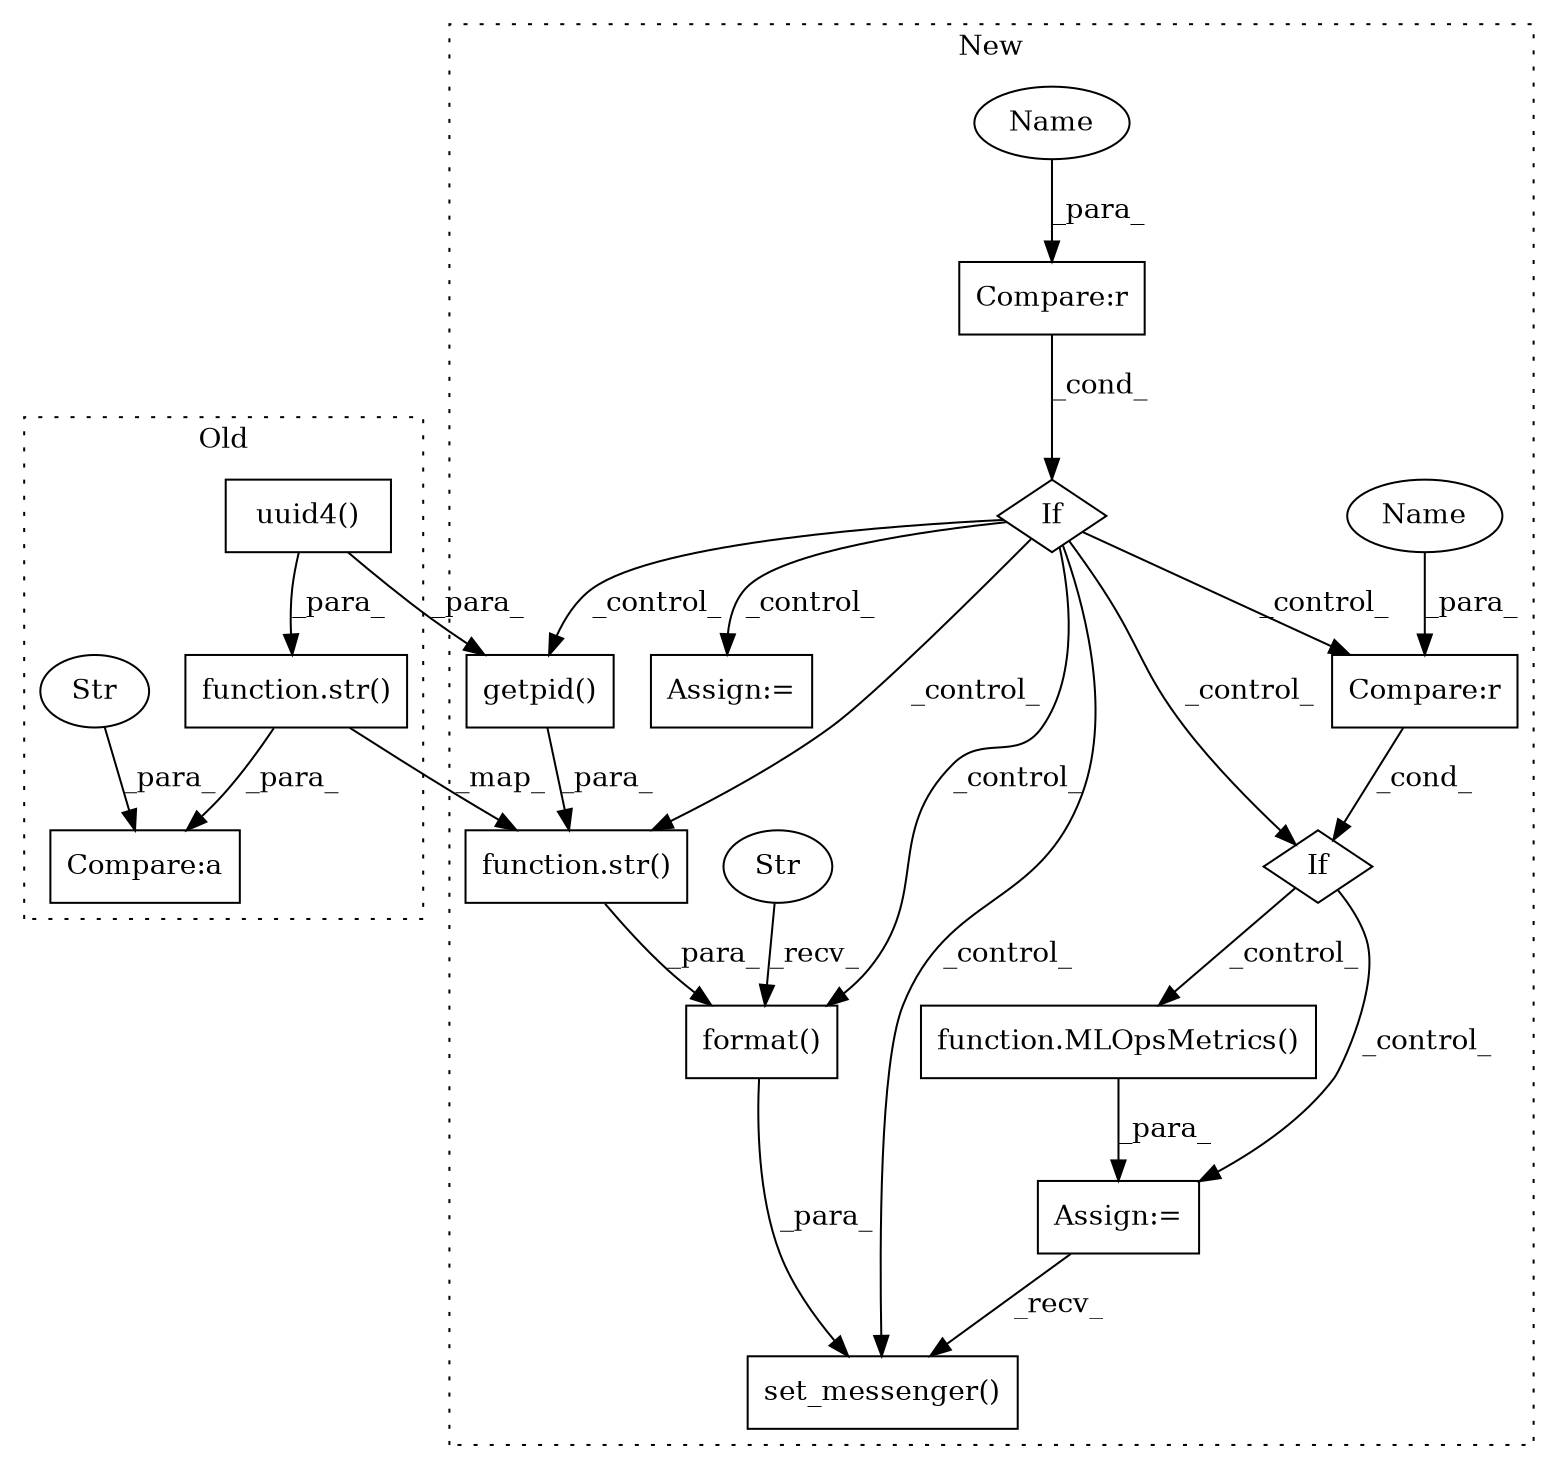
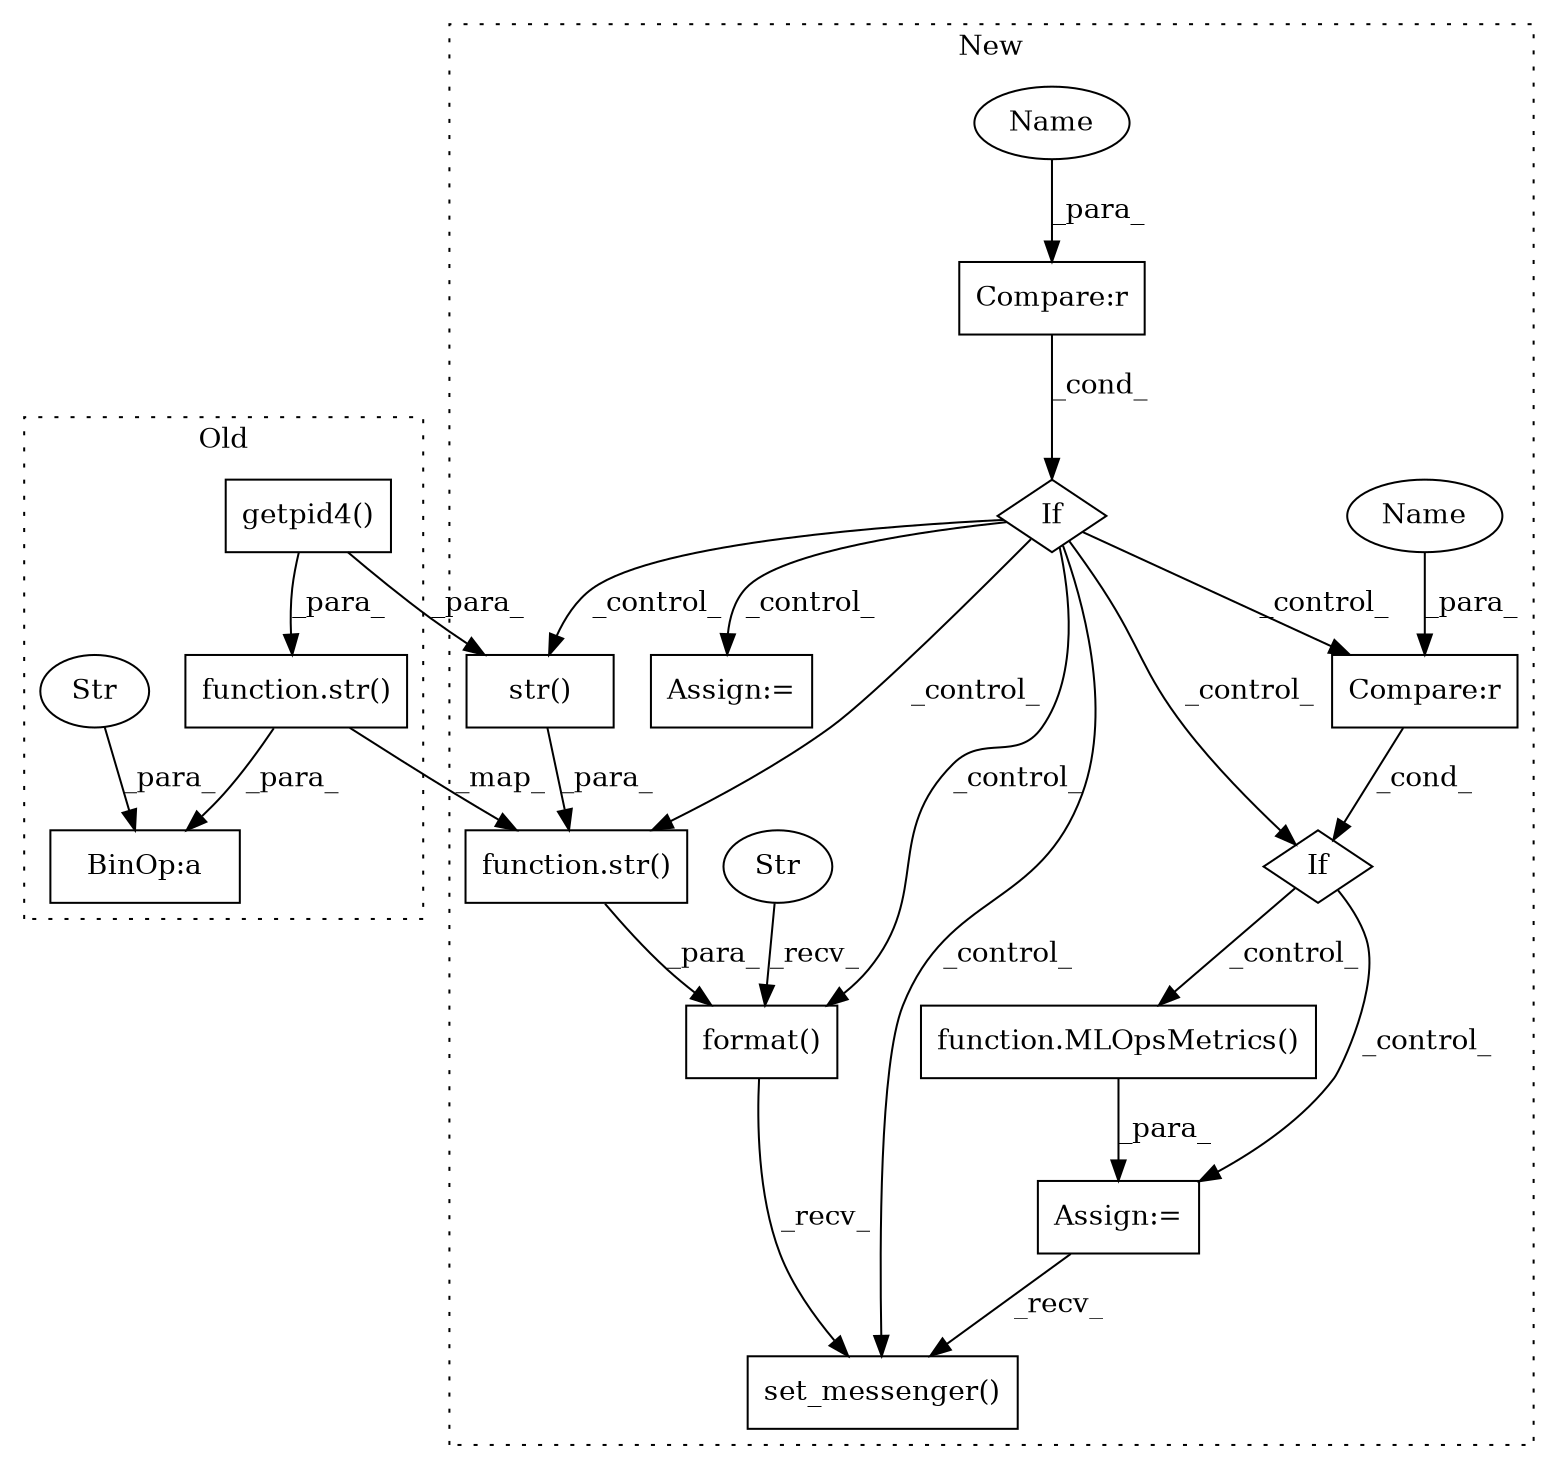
(308, 516) -> (308, 516)
(540, 691) -> (540, 691)
(145, 867) -> (145, 867)
(826, 1217) -> (826, 1217)
